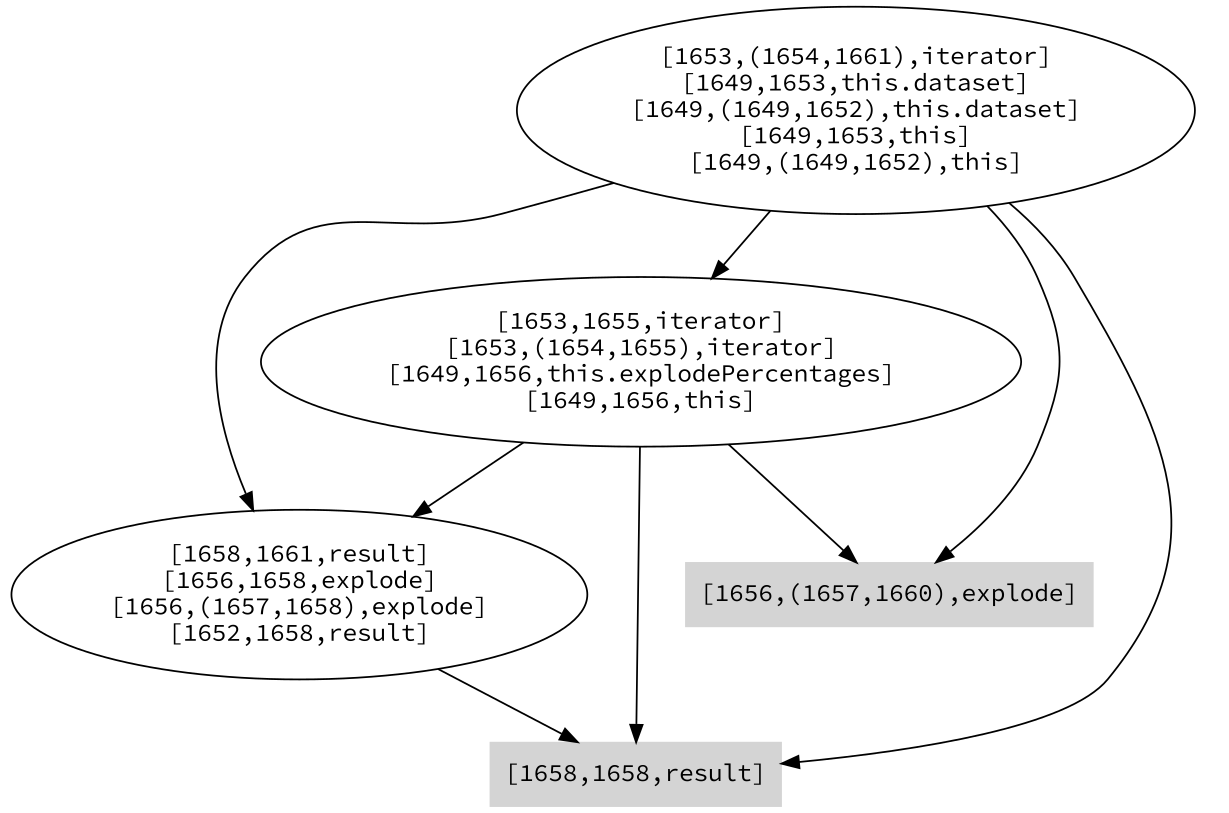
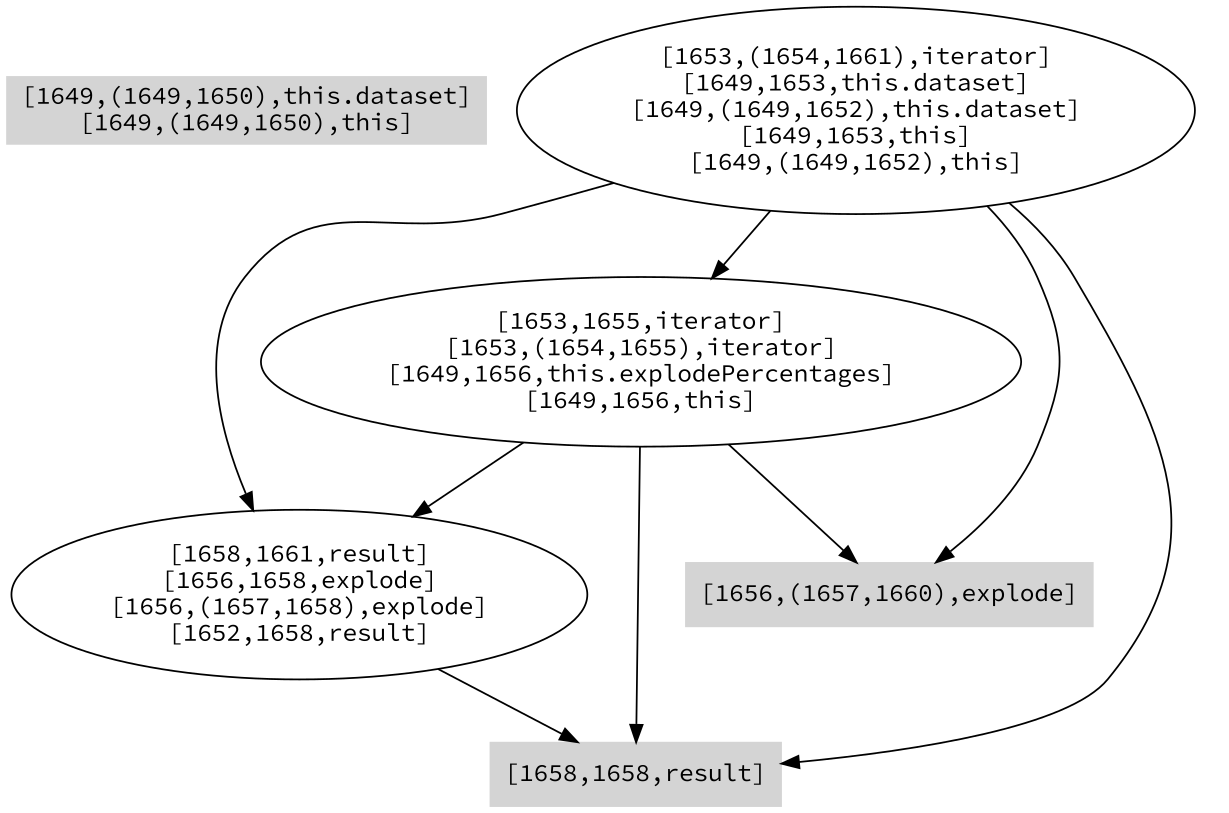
none -> (247, 110)
